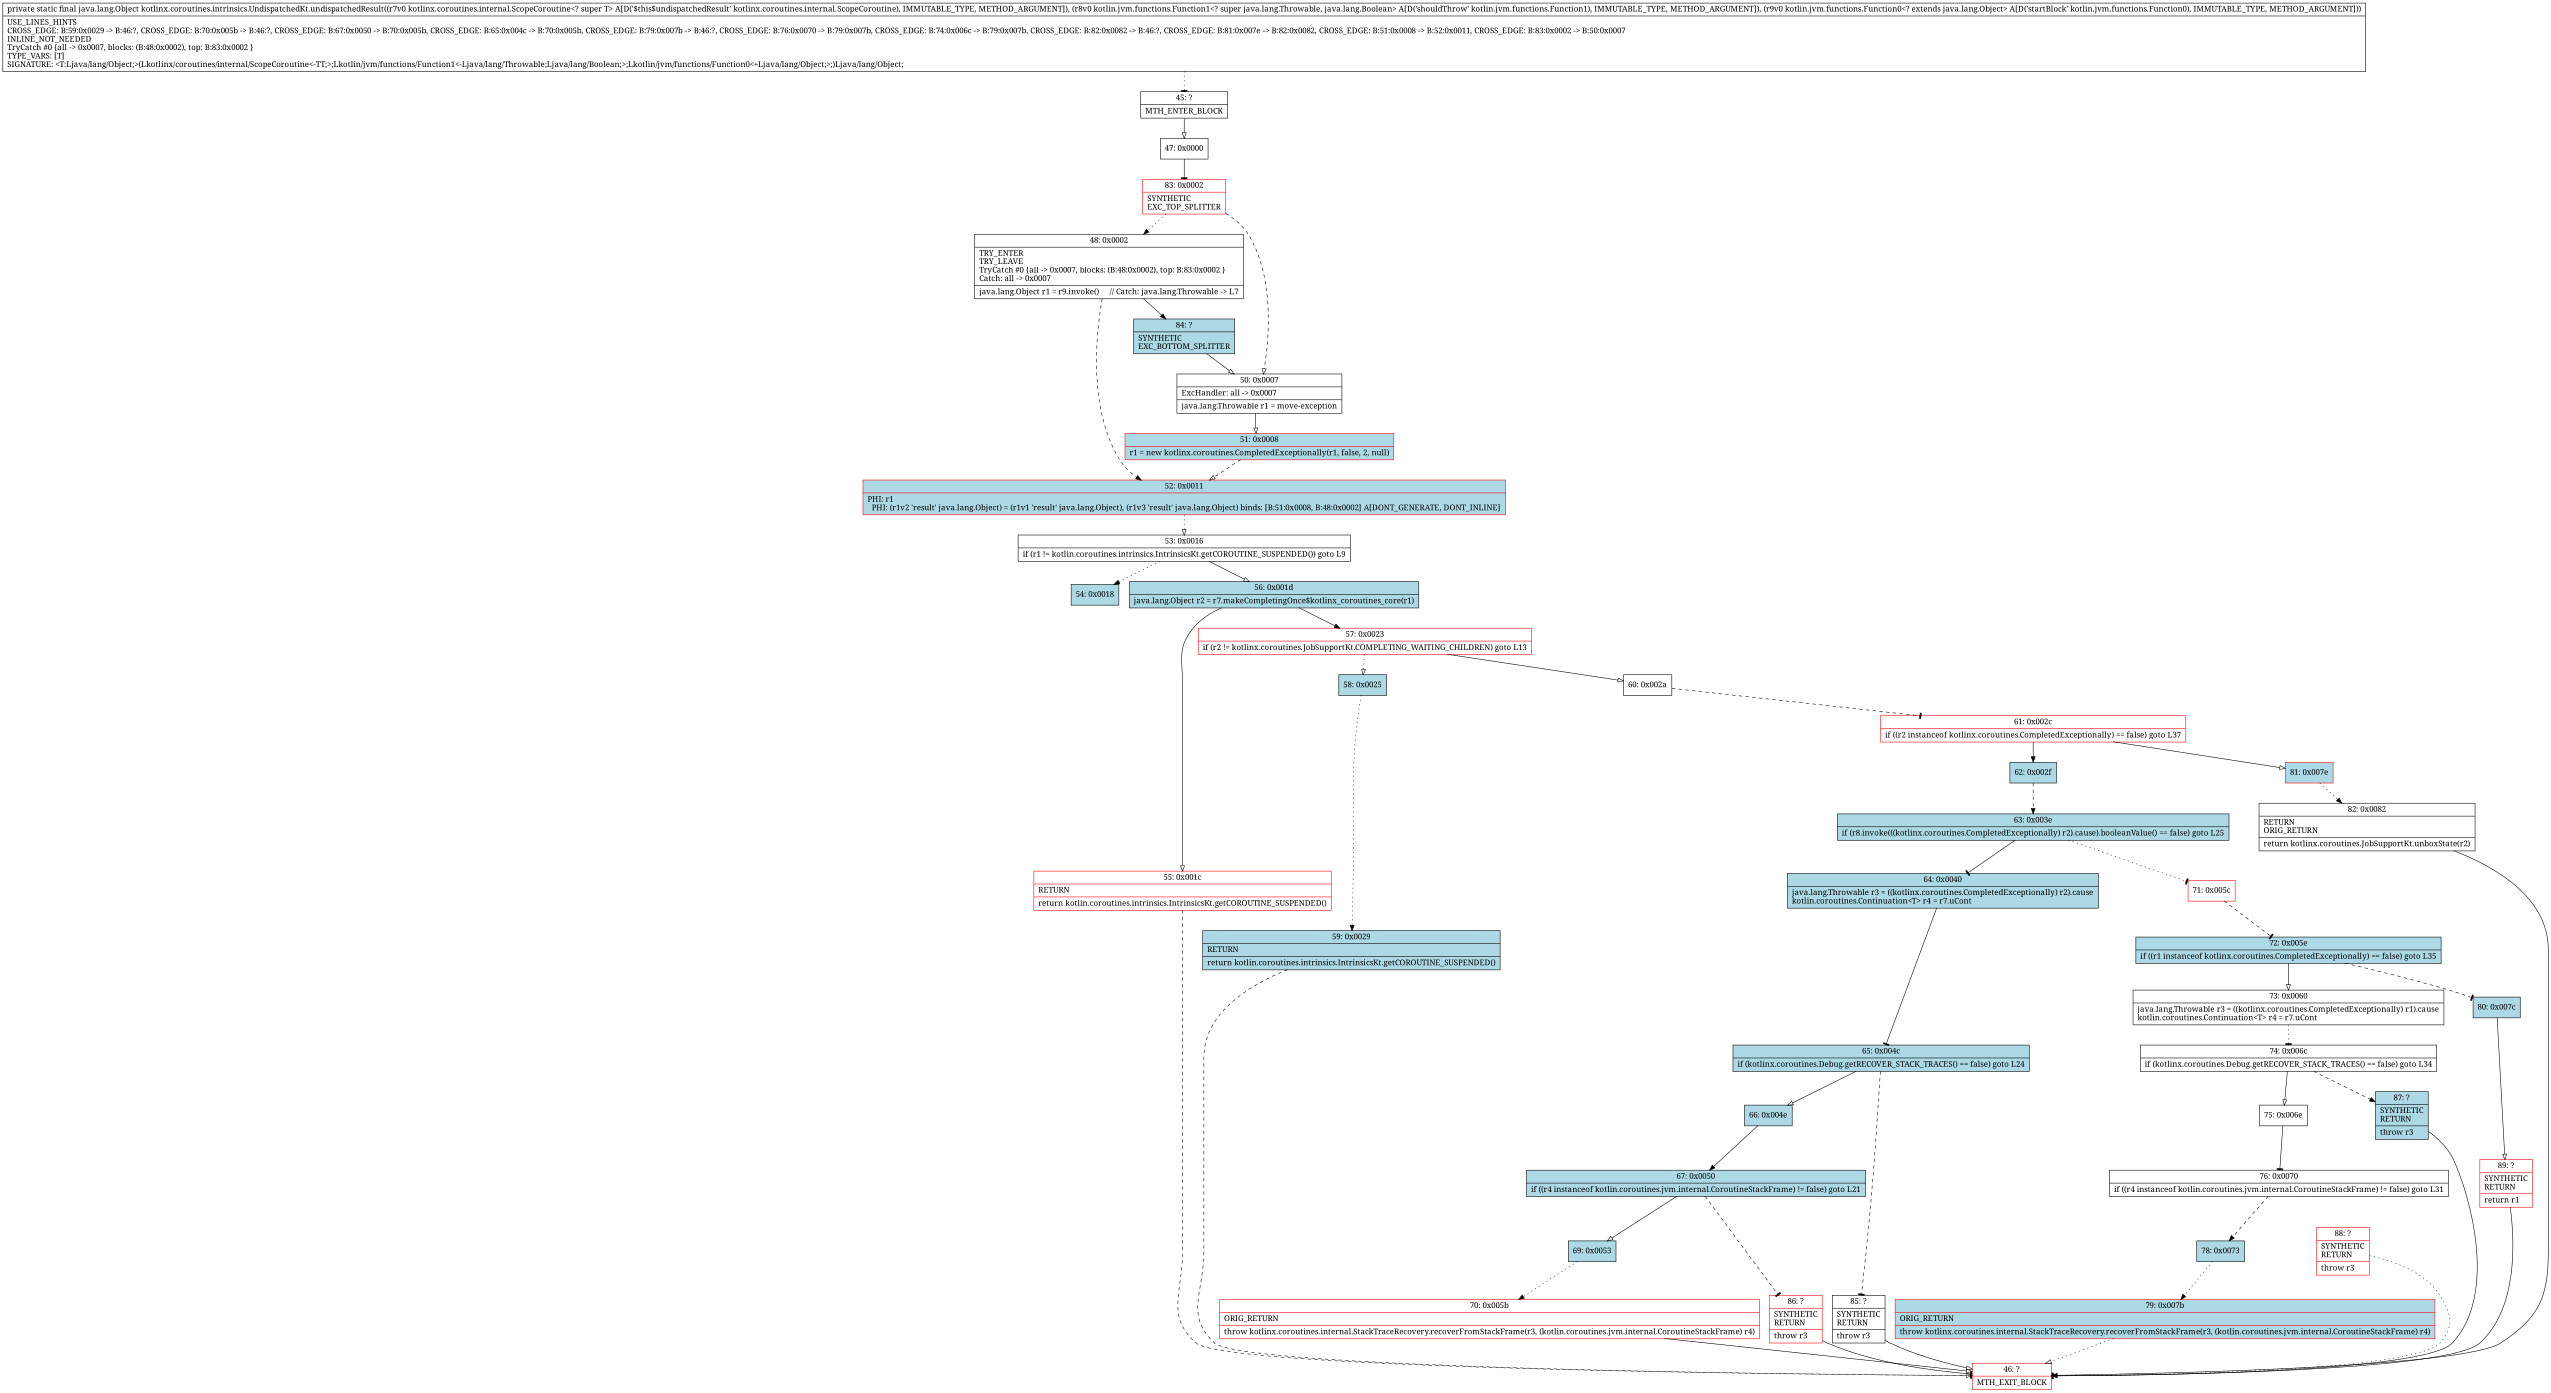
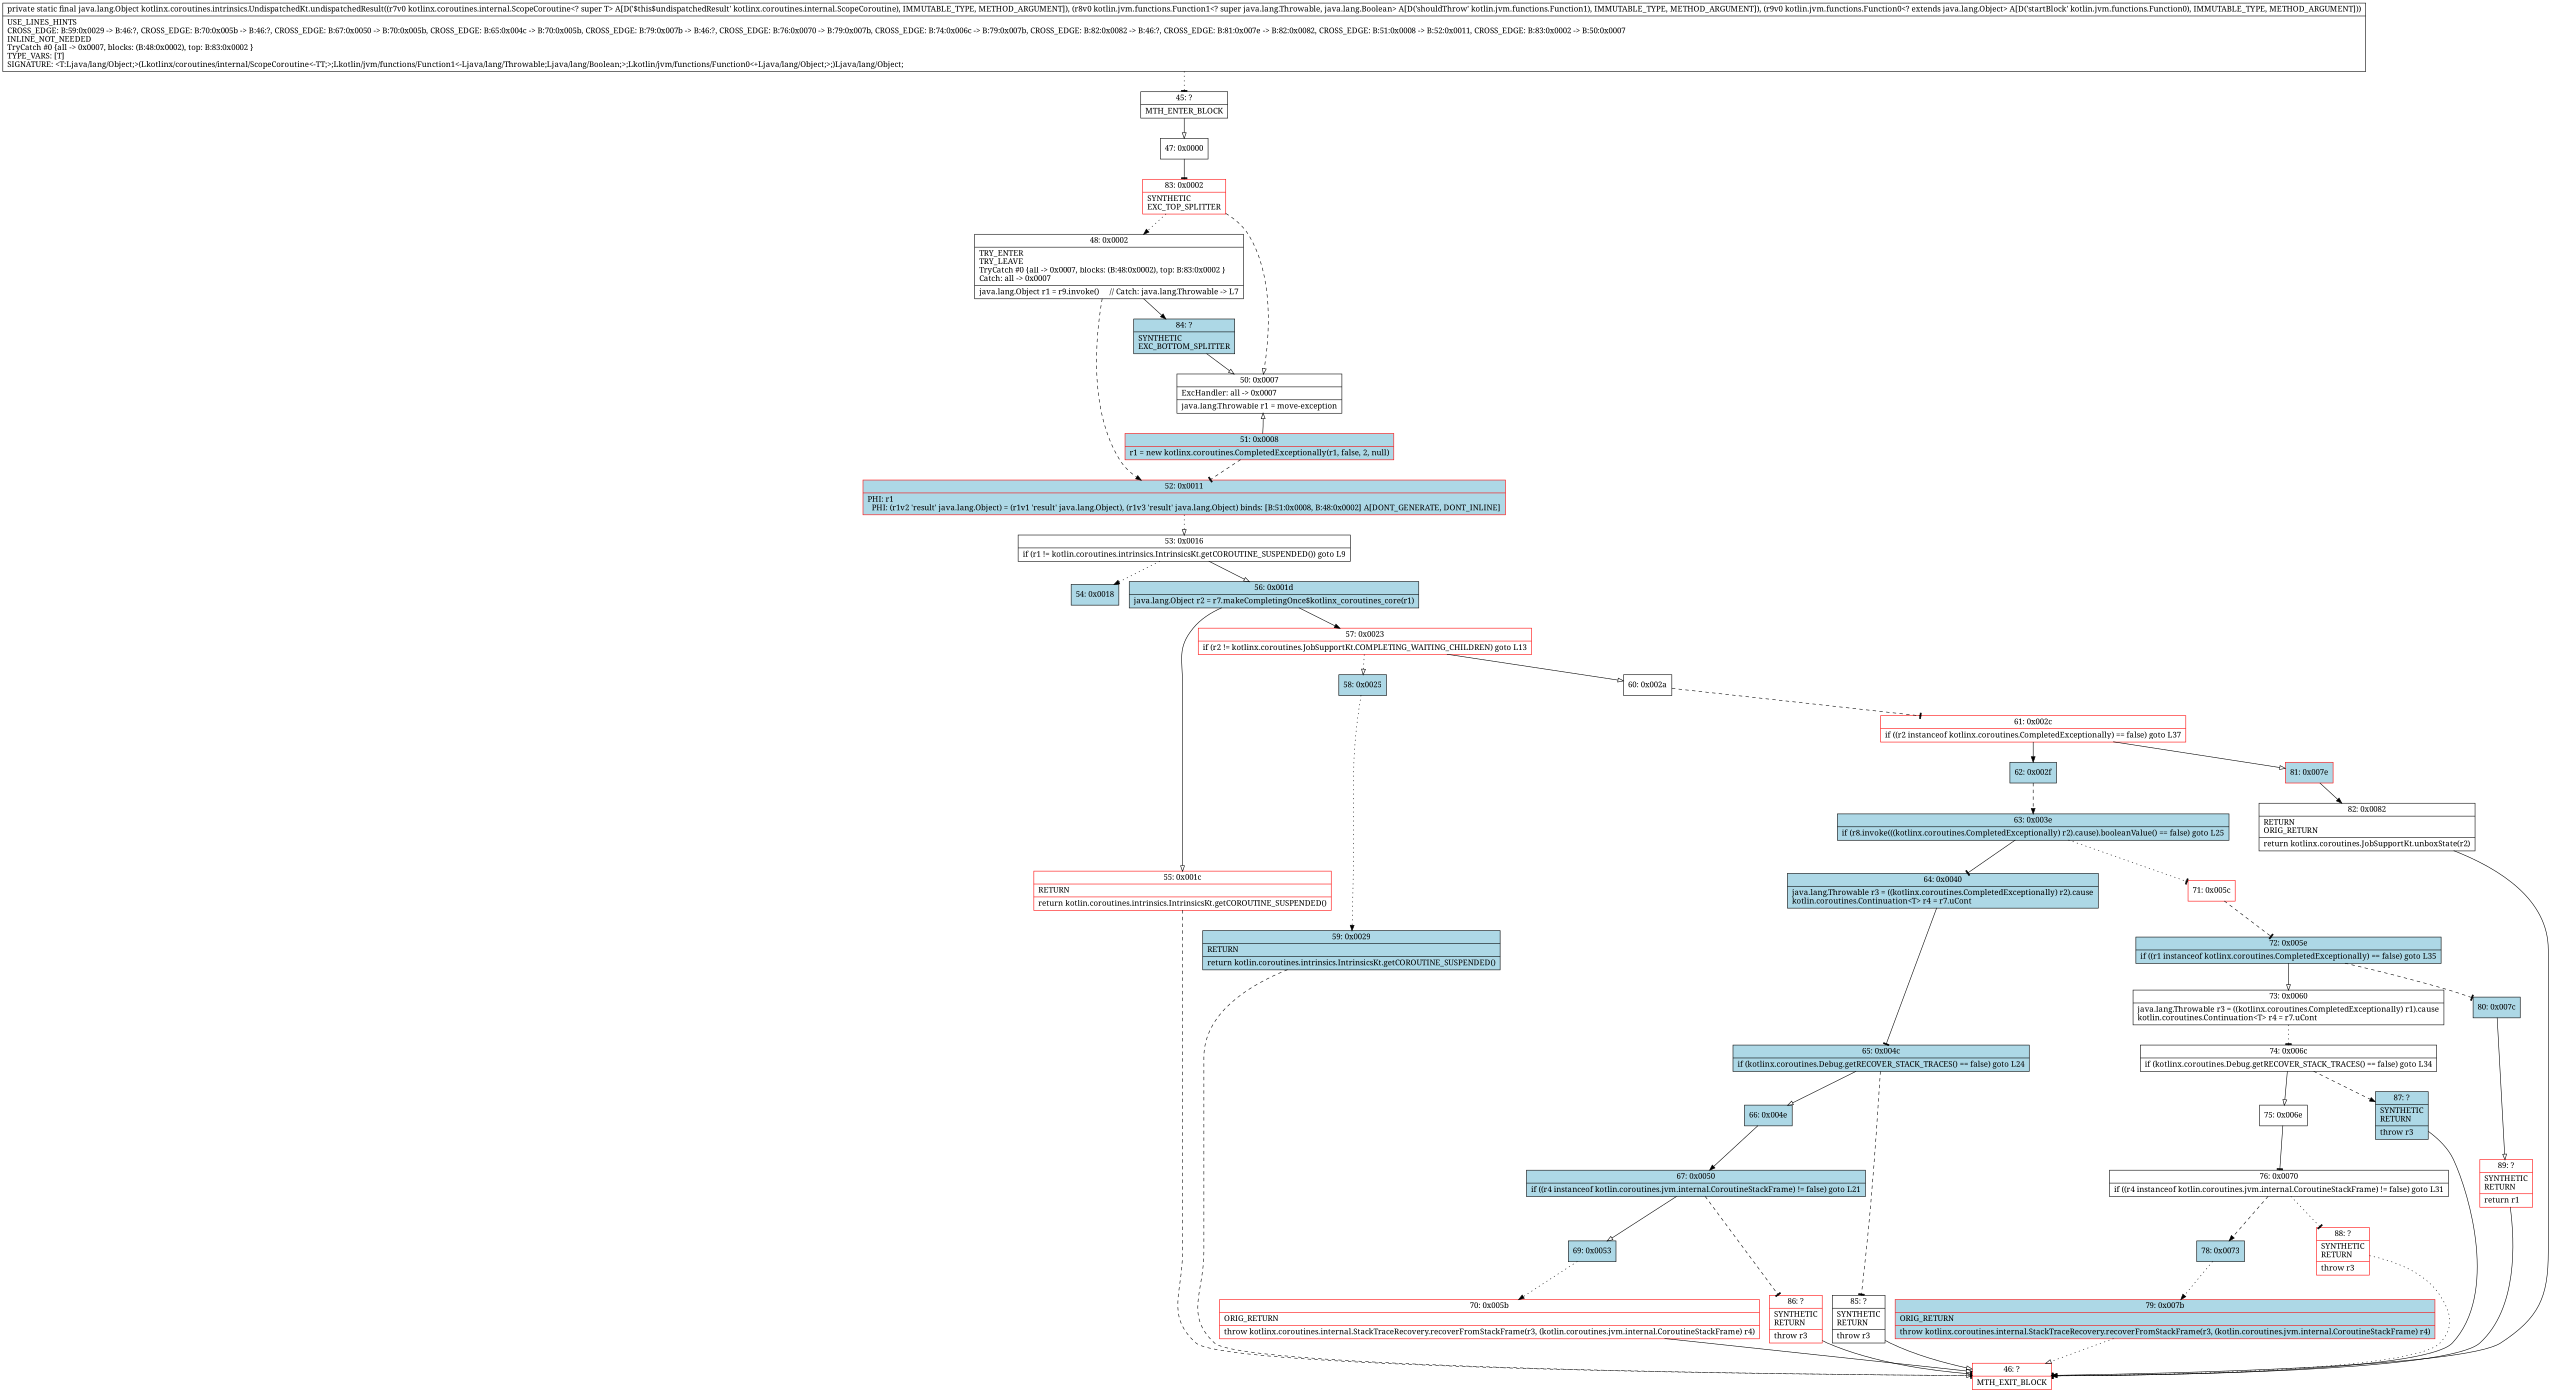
(1256, 421) -> (1263, 426)
(1226, 469) -> (1226, 469)
(2329, 791) -> (2329, 791)
none -> (2305, 1211)
